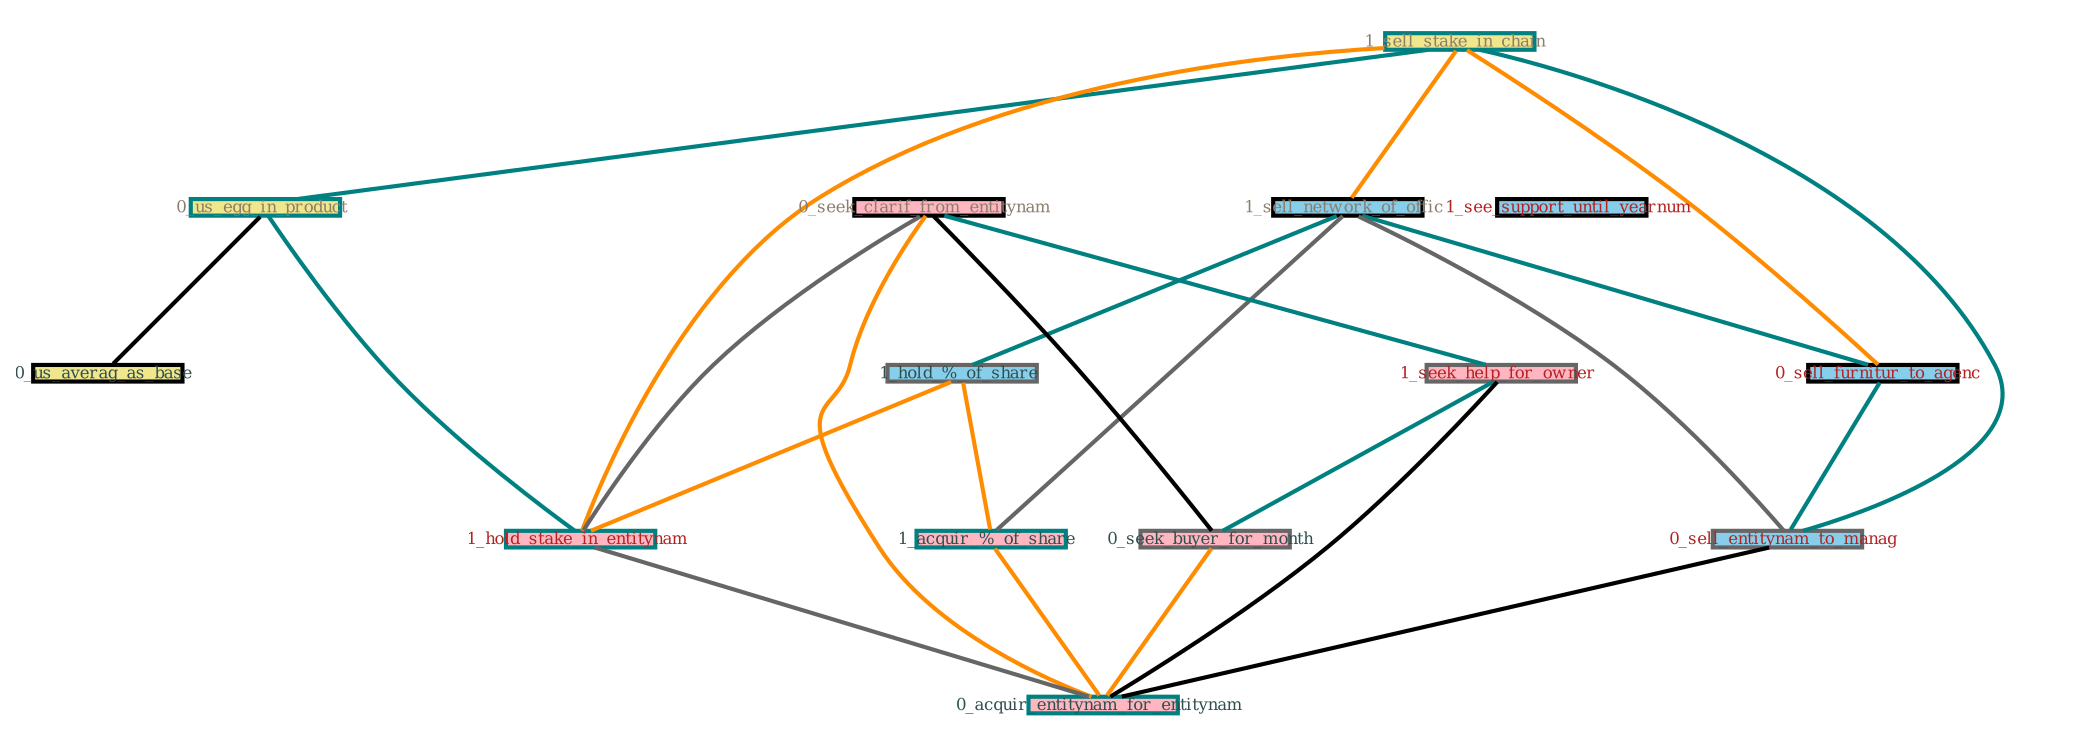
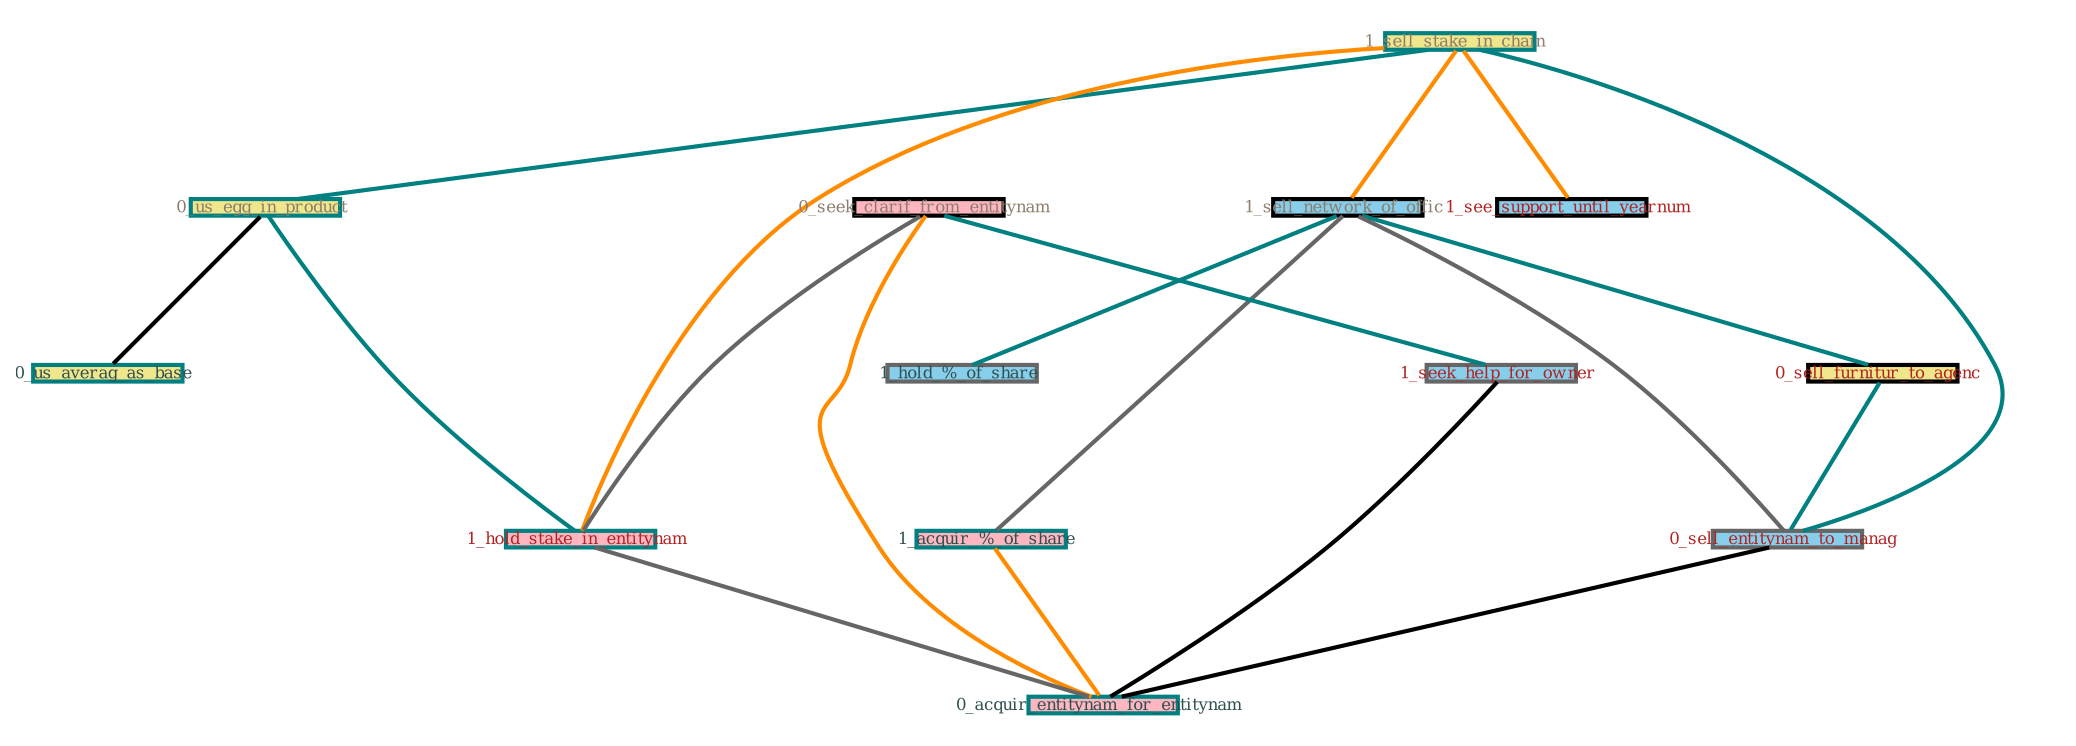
(1681, 197) -> (1516, 124)
(108, 373) -> (108, 373)
(1501, 373) -> (1501, 373)
(1883, 373) -> (1883, 373)
(771, 456) -> none
(977, 456) -> none
(1215, 539) -> none
